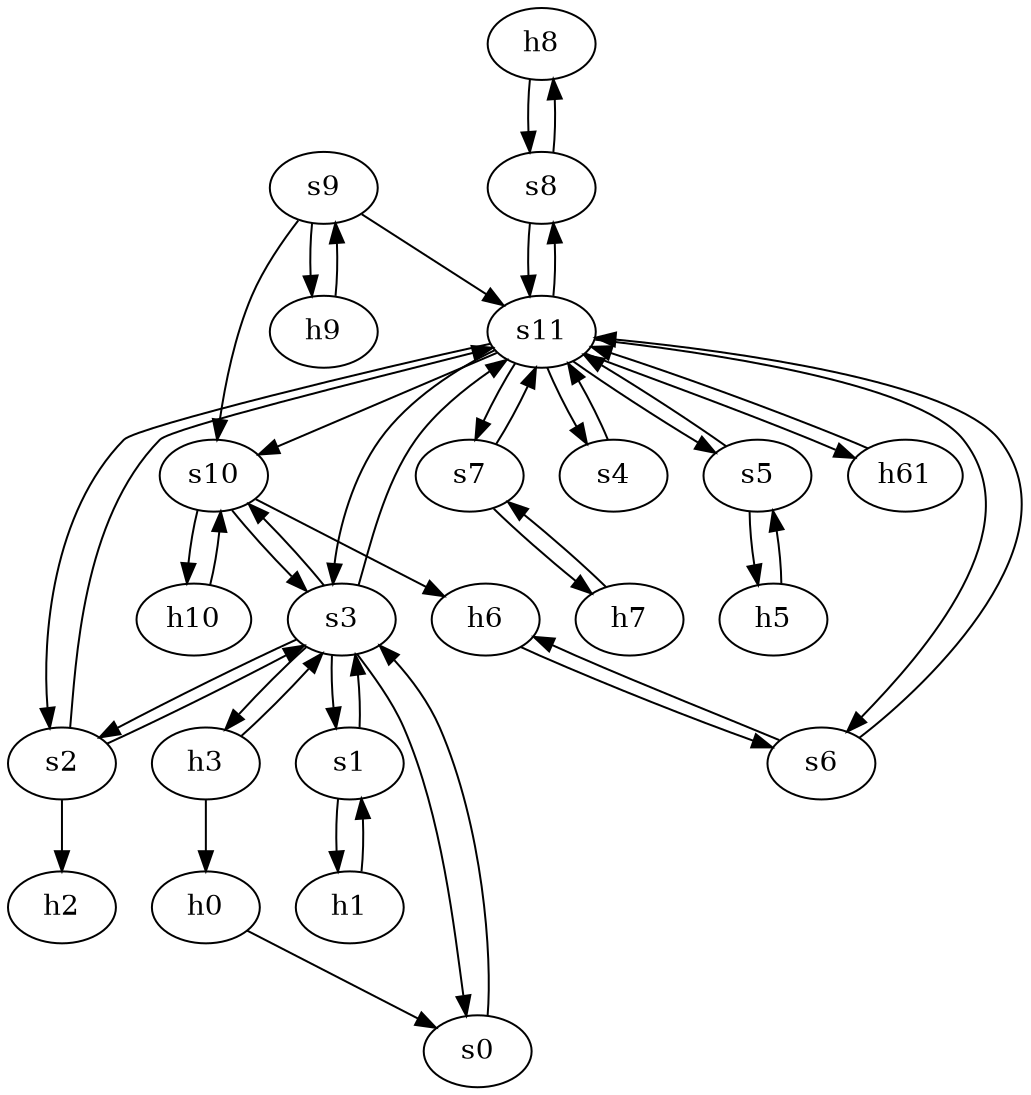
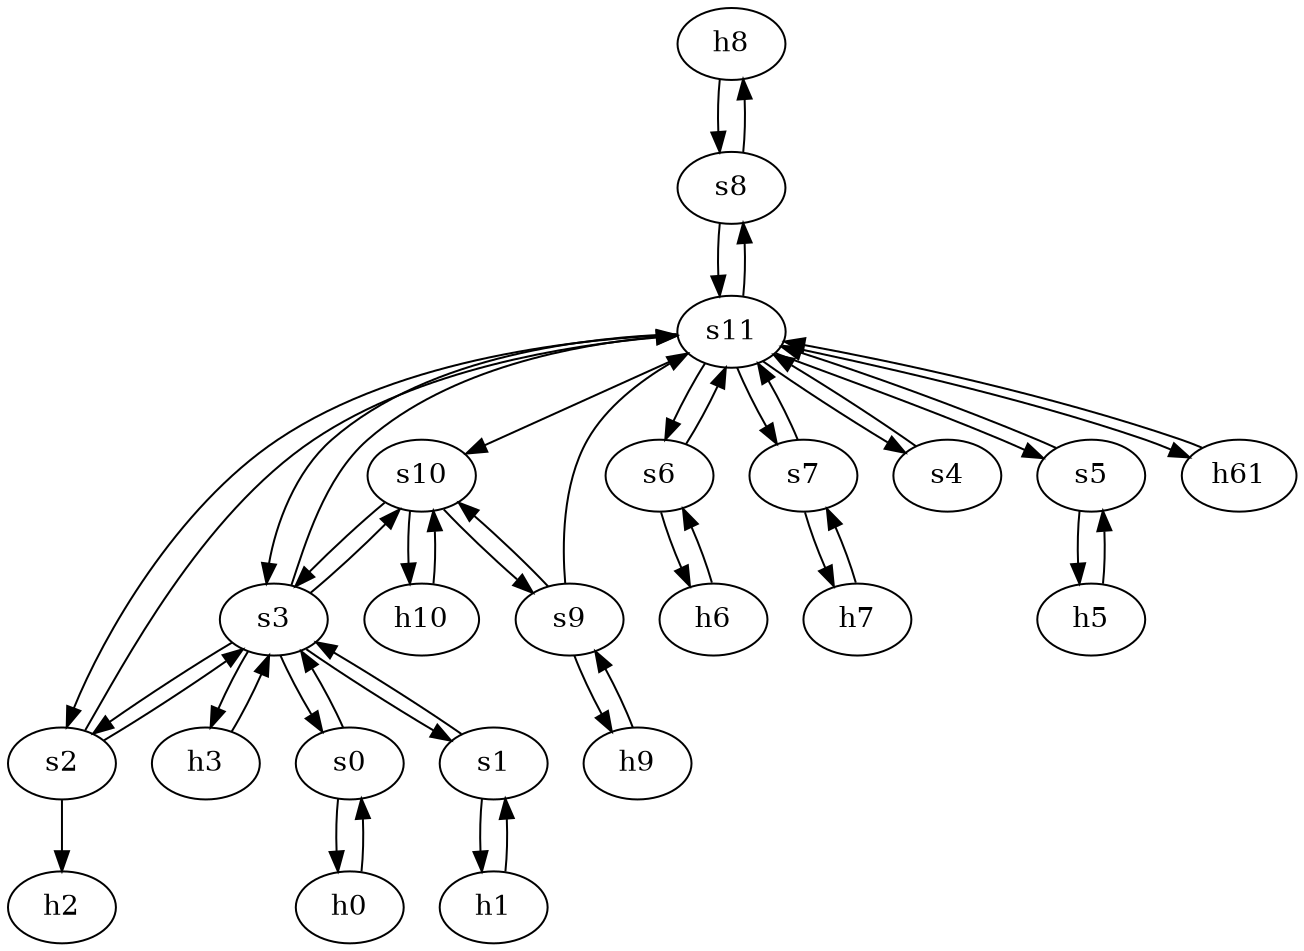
(350, 547) -> (480, 545)
(206, 826) -> (336, 825)
